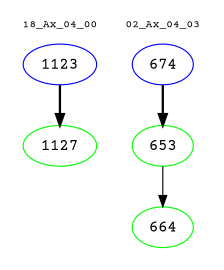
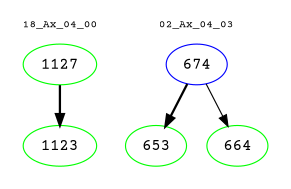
(60, 64) -> (60, 146)
(60, 100) -> (60, 100)
(163, 181) -> (214, 100)
